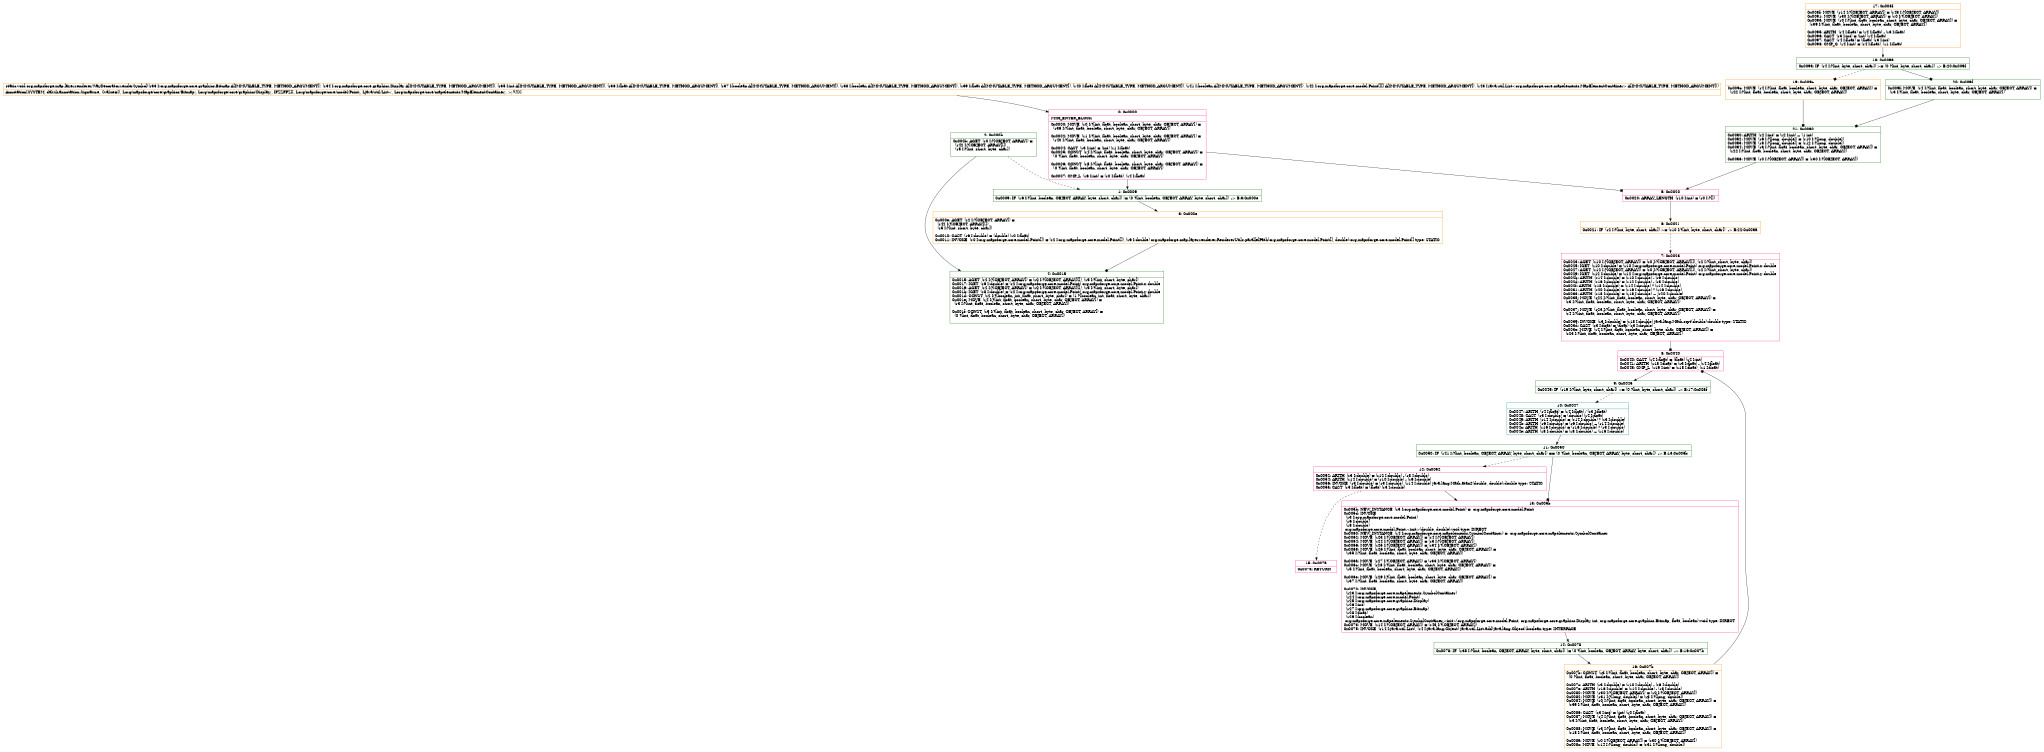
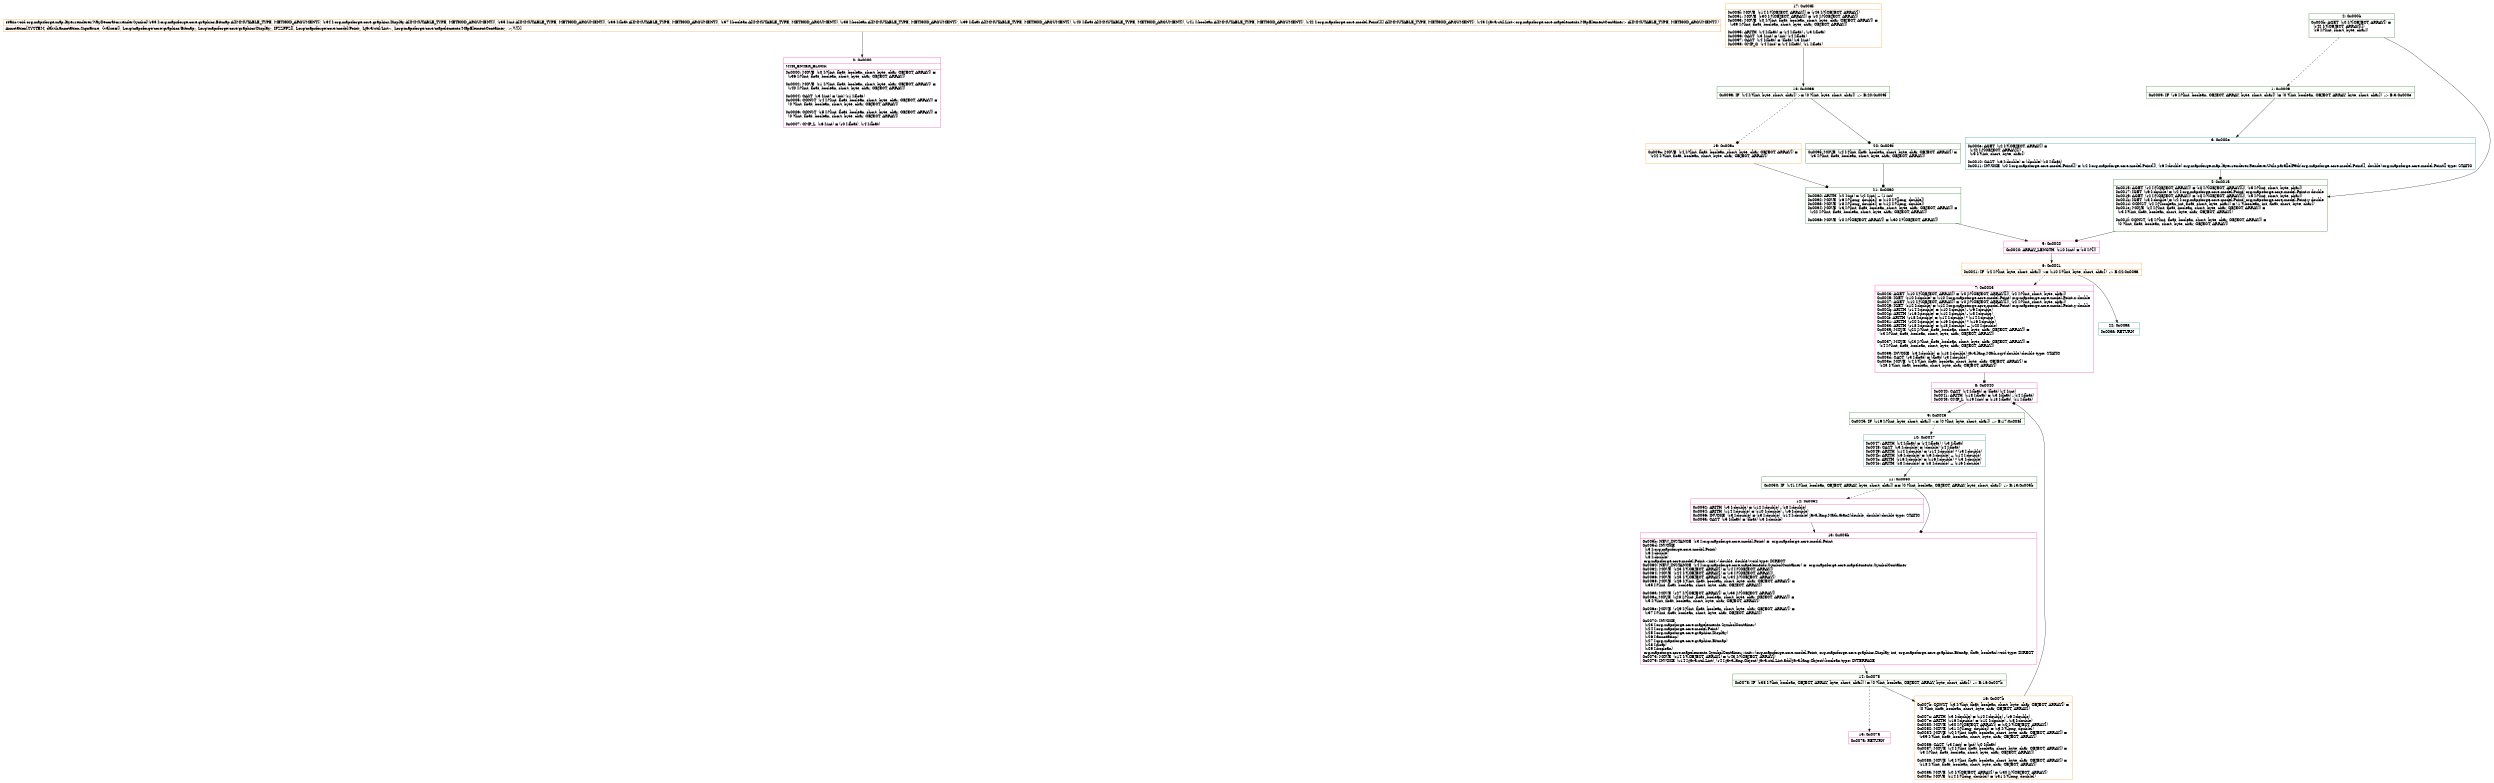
(1413, 171) -> (2097, 236)
(1127, 183) -> none
(1188, 227) -> (2220, 153)
none -> (2119, 329)
(1328, 516) -> (1869, 708)
(1354, 605) -> (1661, 637)
